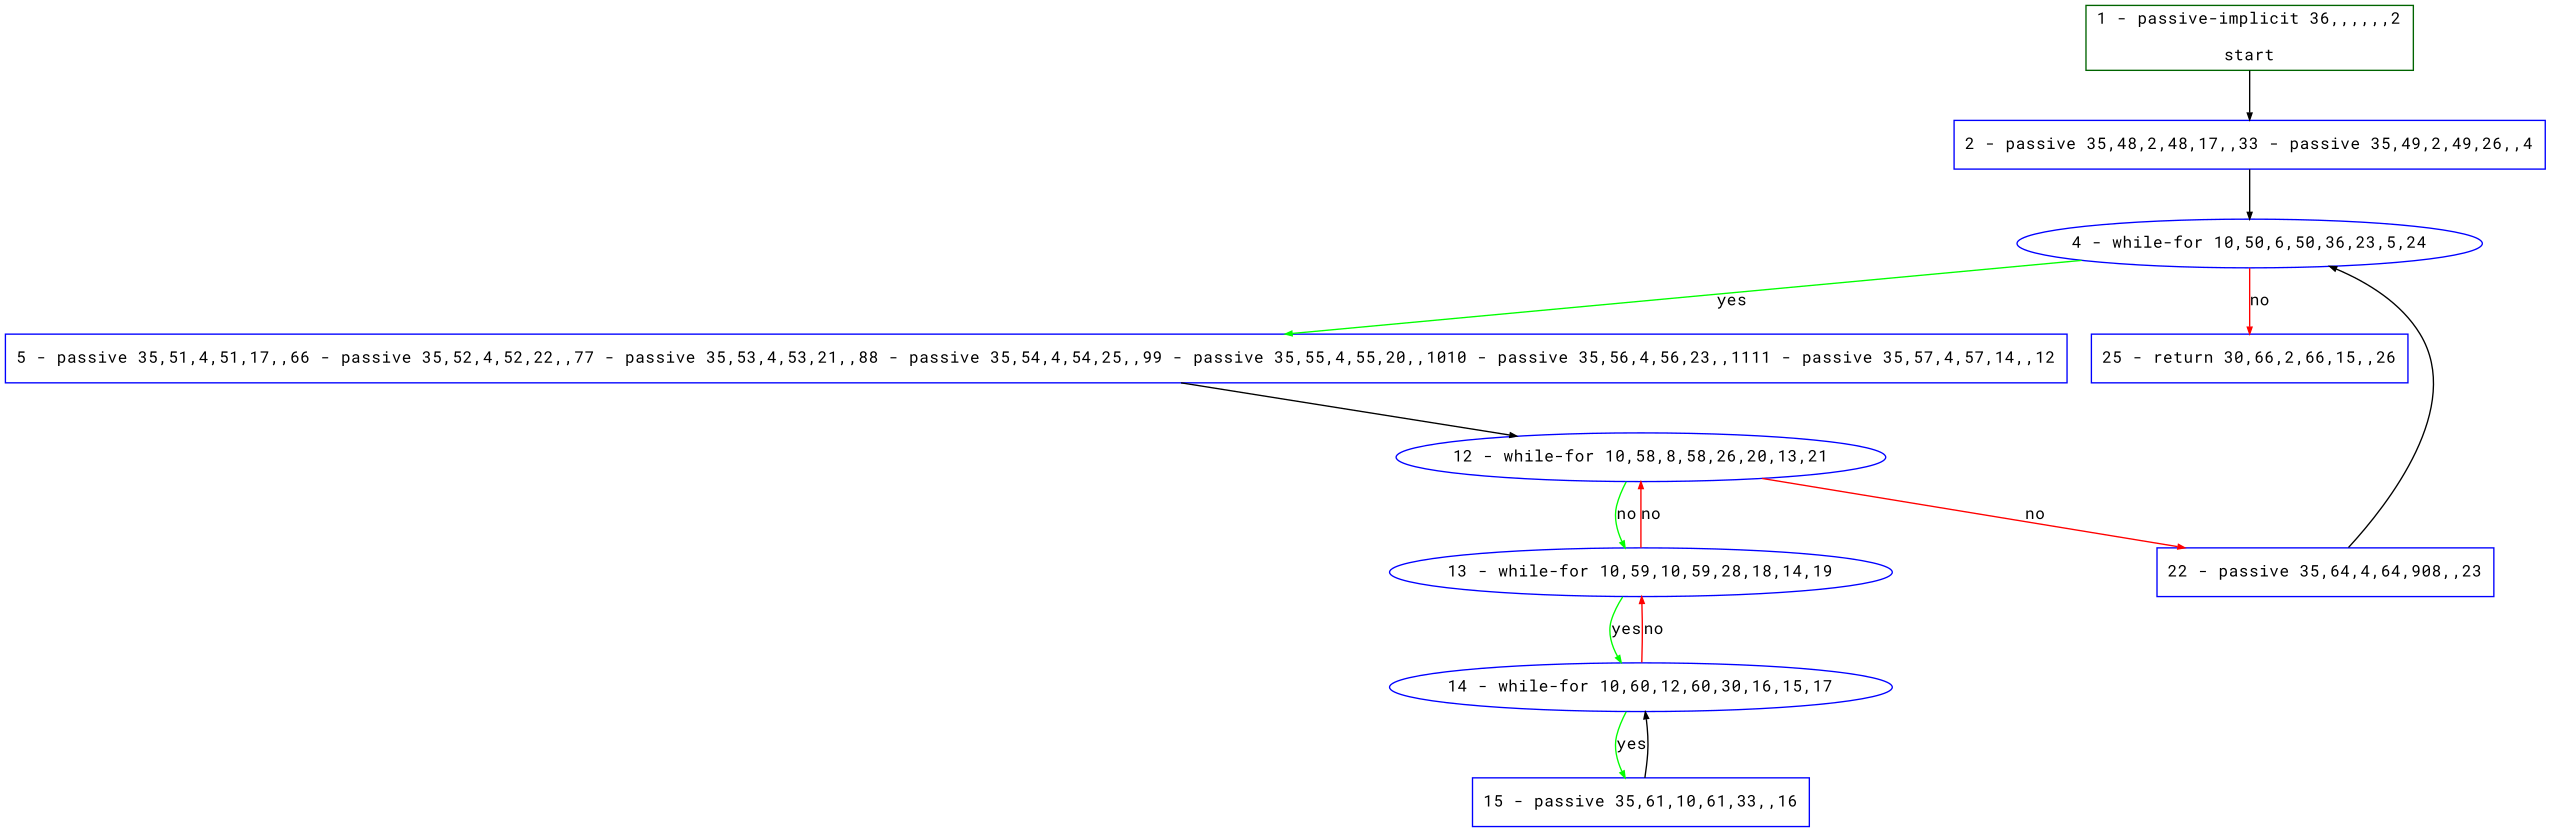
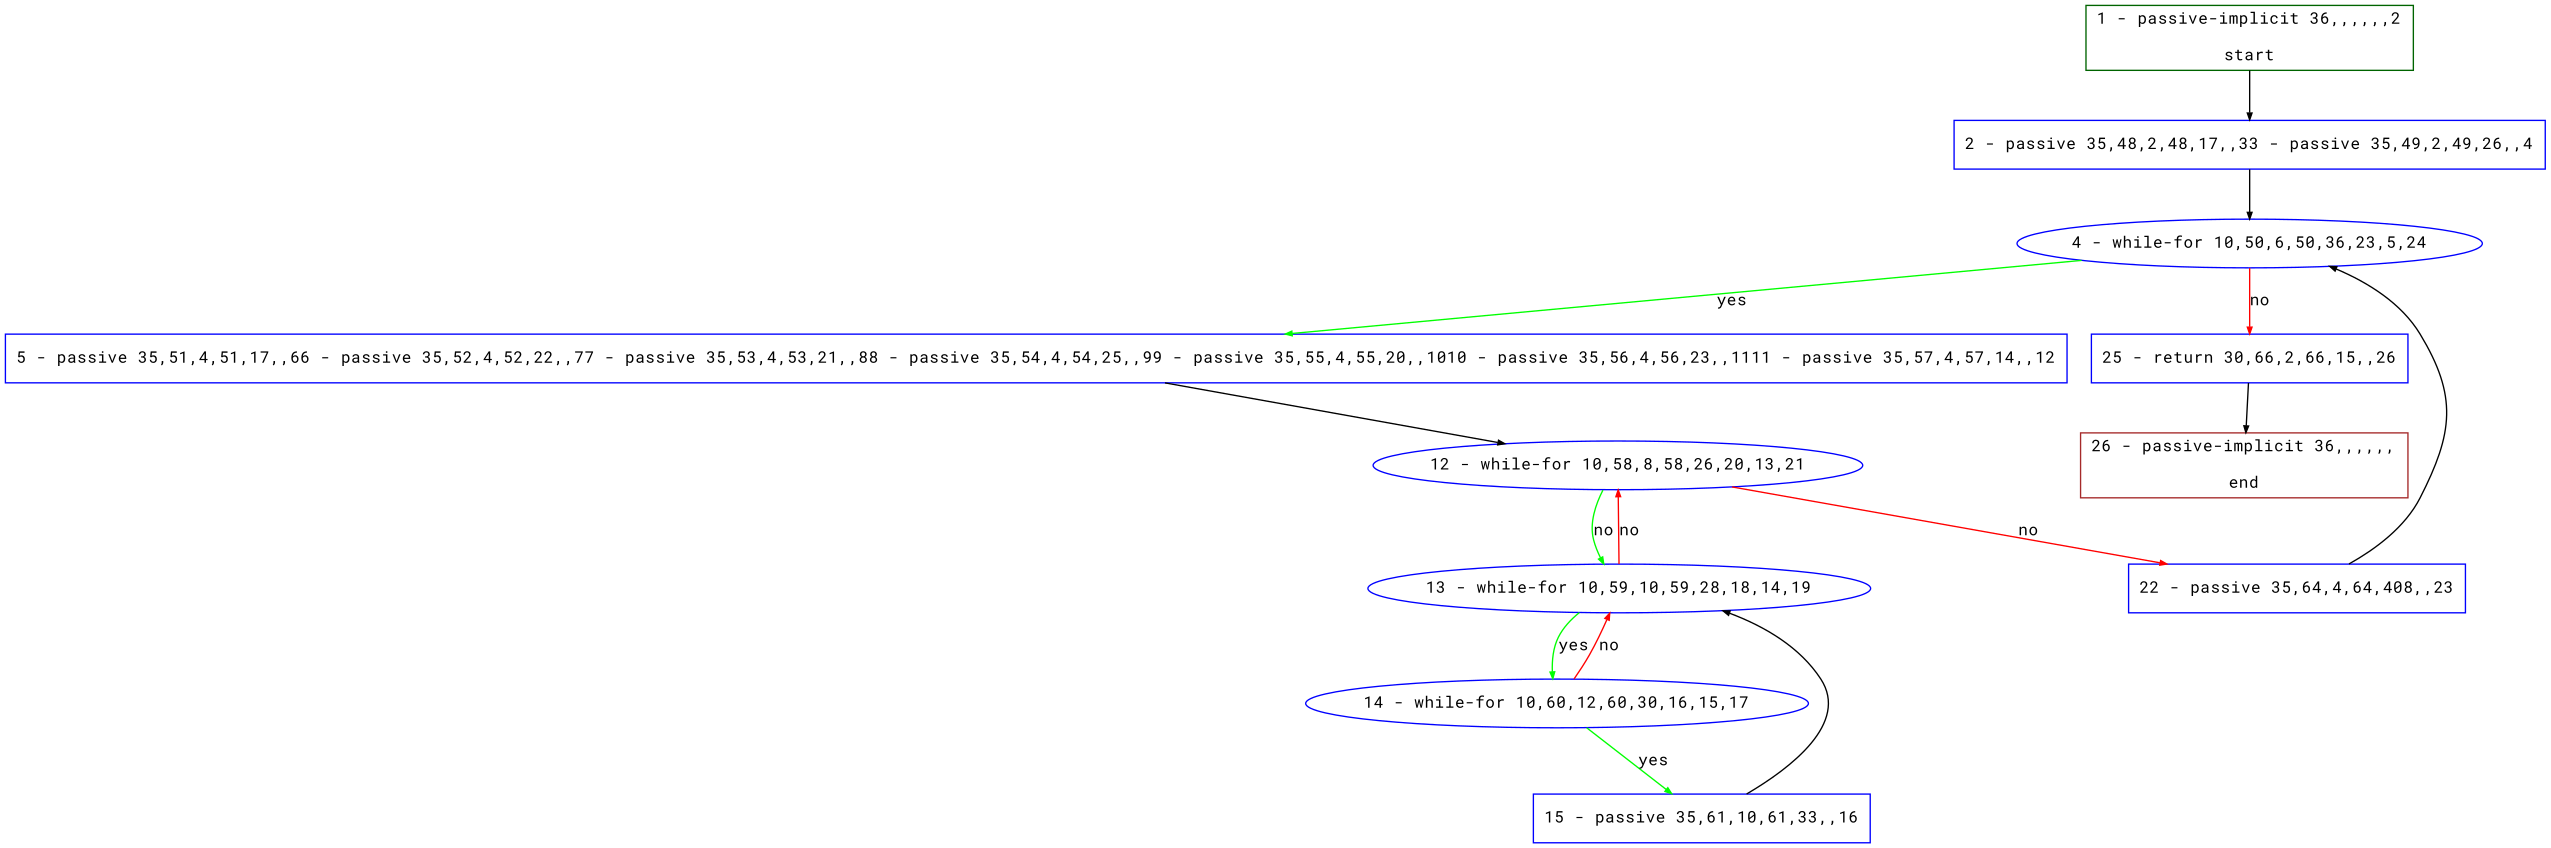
none -> (2244, 465)
(2325, 572) -> (2297, 588)
(1648, 749) -> (1828, 697)
